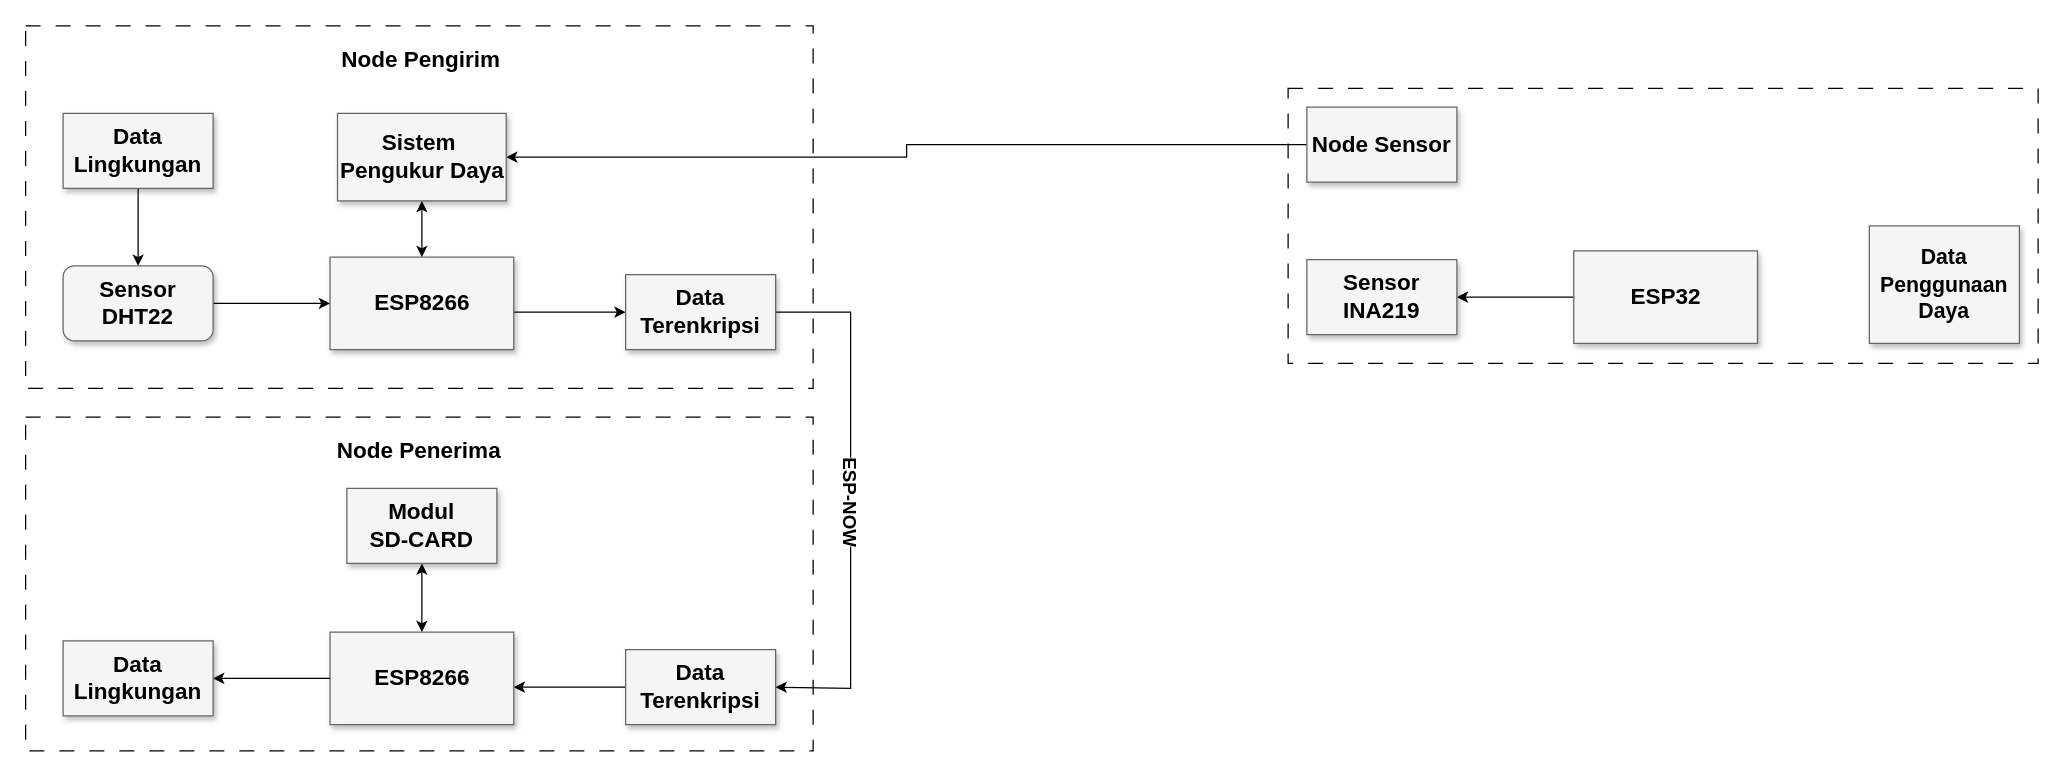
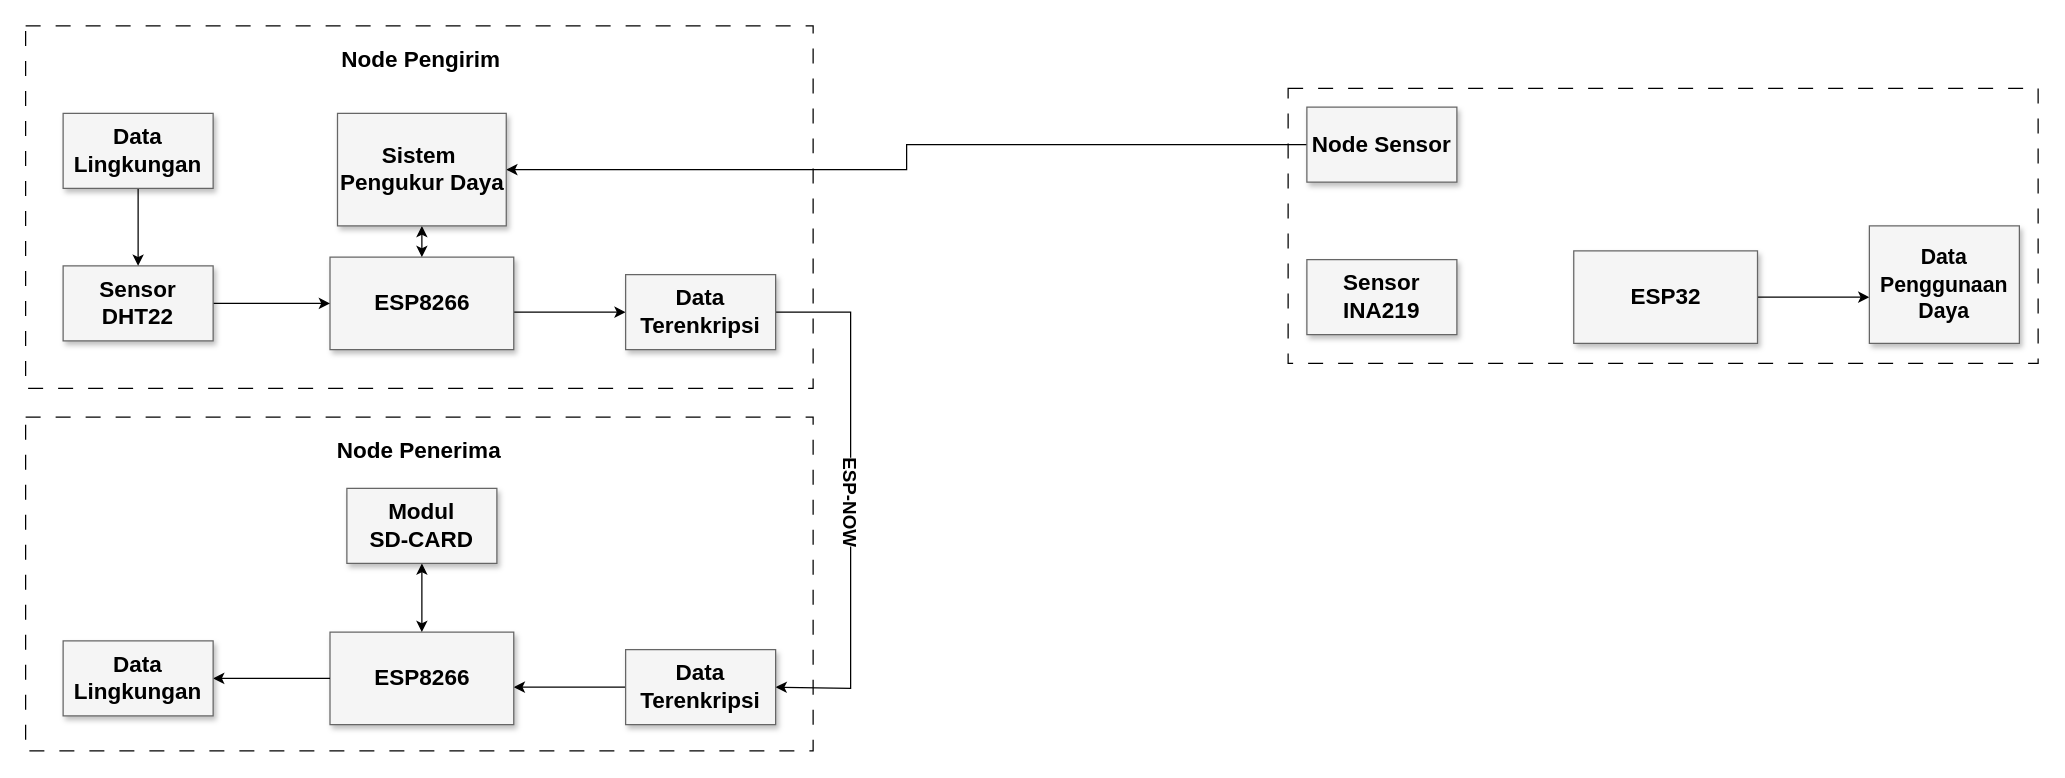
(422, 157) -> (422, 169)
(1519, 297) -> (1809, 297)
(138, 303) -> (138, 303)
